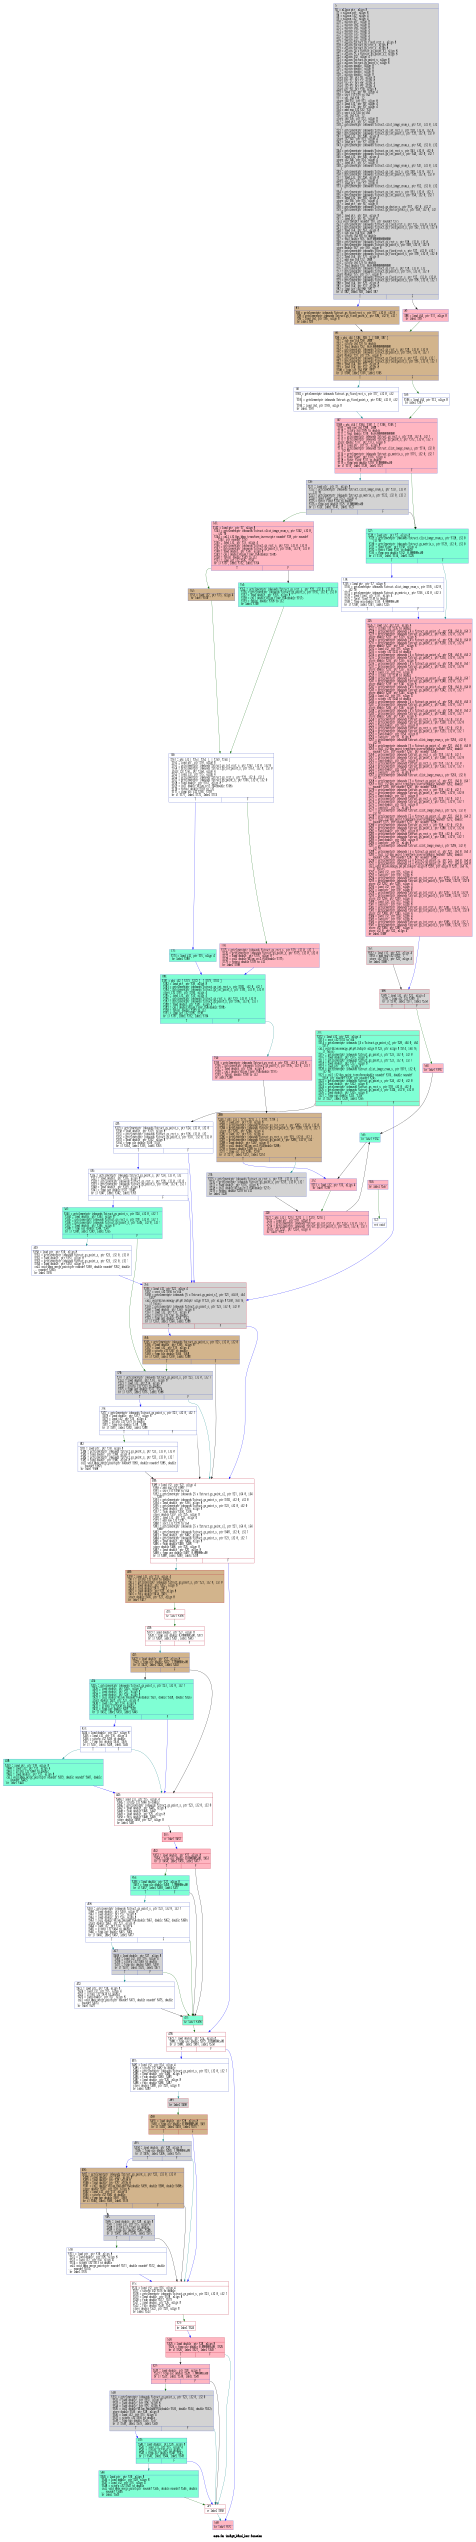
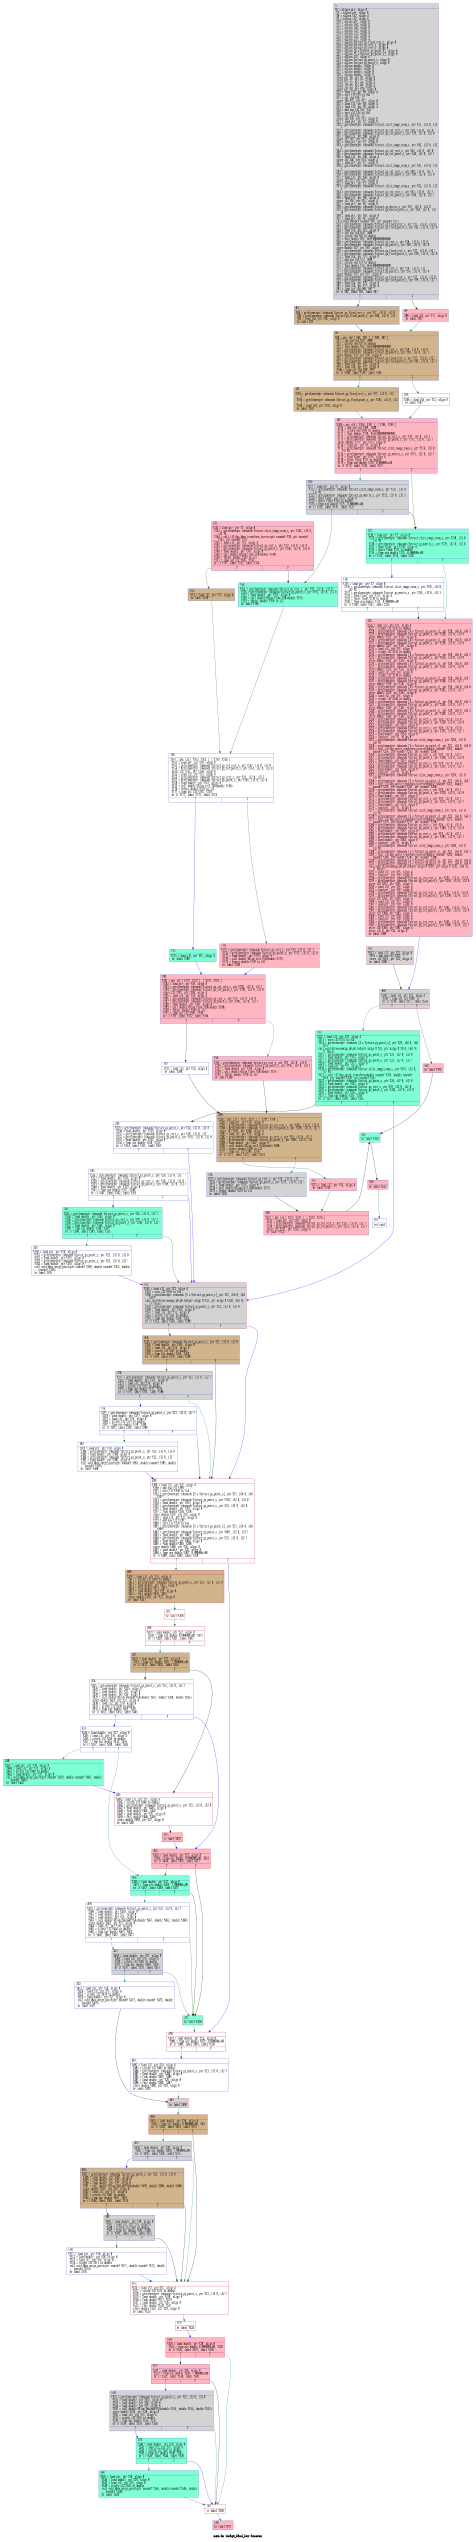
(346, 400) -> (346, 400)
(295, 515) -> (326, 551)
(418, 615) -> (418, 615)
(213, 999) -> (213, 999)
none -> (367, 1014)
none -> (185, 1068)
(138, 1160) -> none
(353, 1160) -> (374, 1160)
(284, 1168) -> (284, 1168)
(130, 1305) -> (173, 1256)
(148, 1475) -> (148, 1475)
(141, 1700) -> (141, 1700)
(167, 1755) -> (219, 1782)
(153, 1765) -> (109, 1819)
(171, 2012) -> (118, 2071)
(197, 2208) -> (197, 2208)
(234, 2284) -> none
